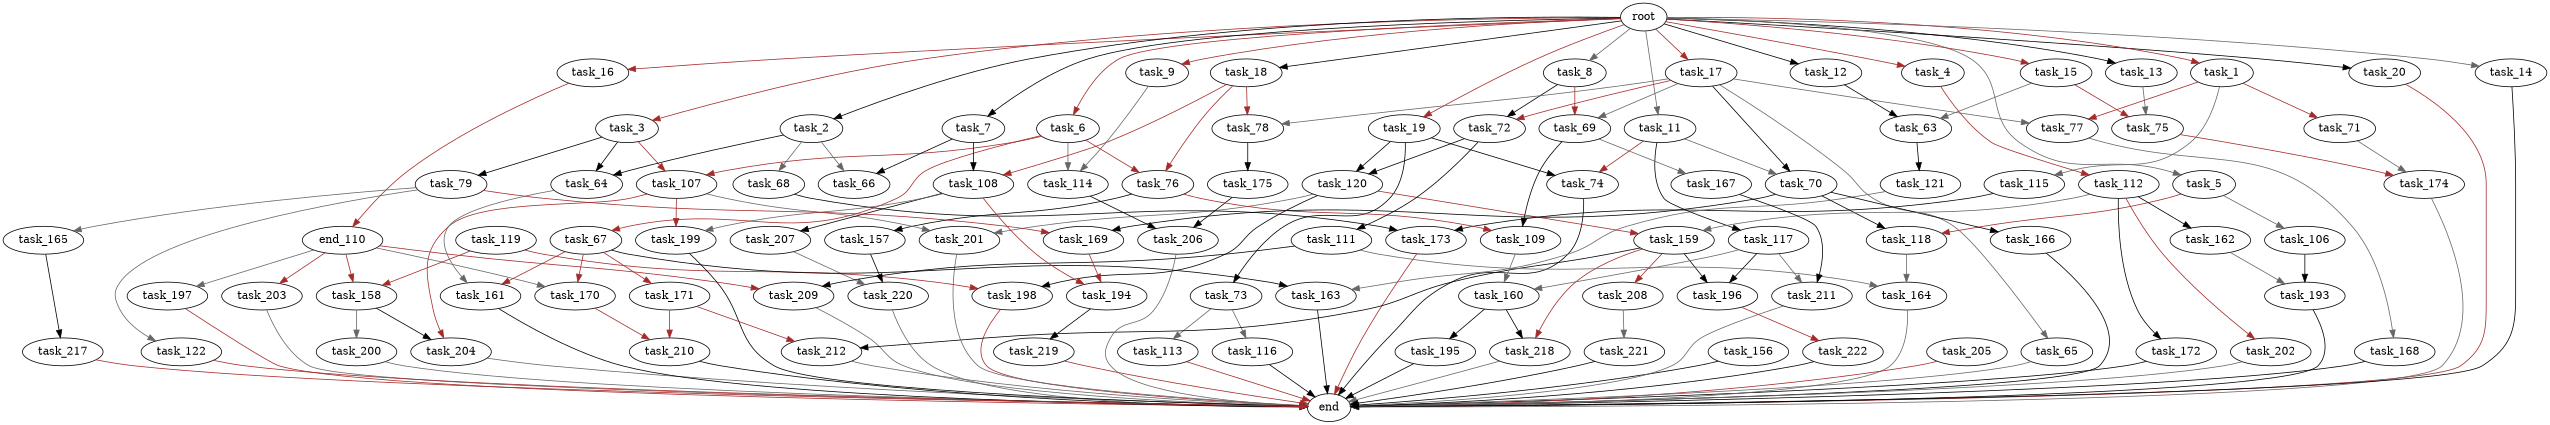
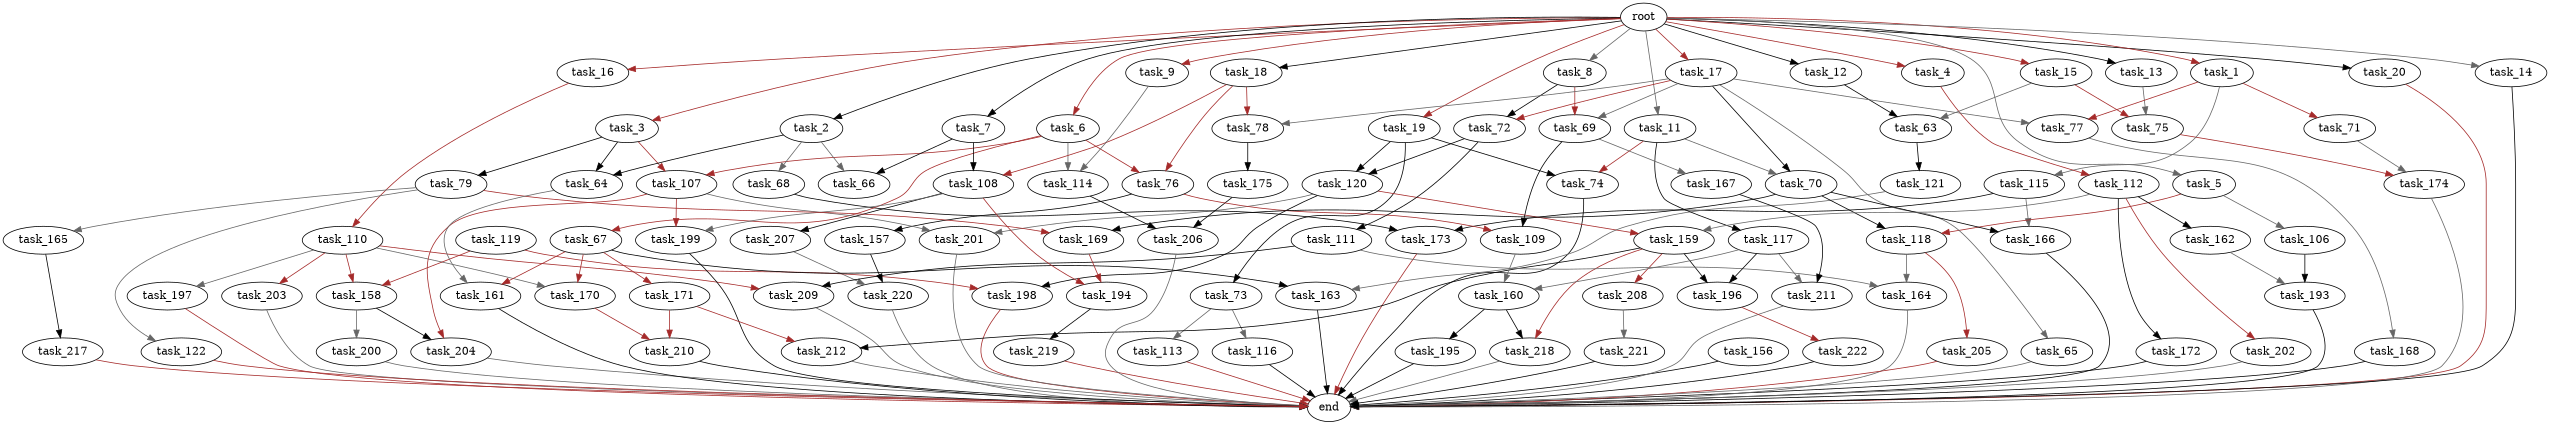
none -> (2027, 210)
(343, 240) -> (343, 240)
none -> (1956, 286)
